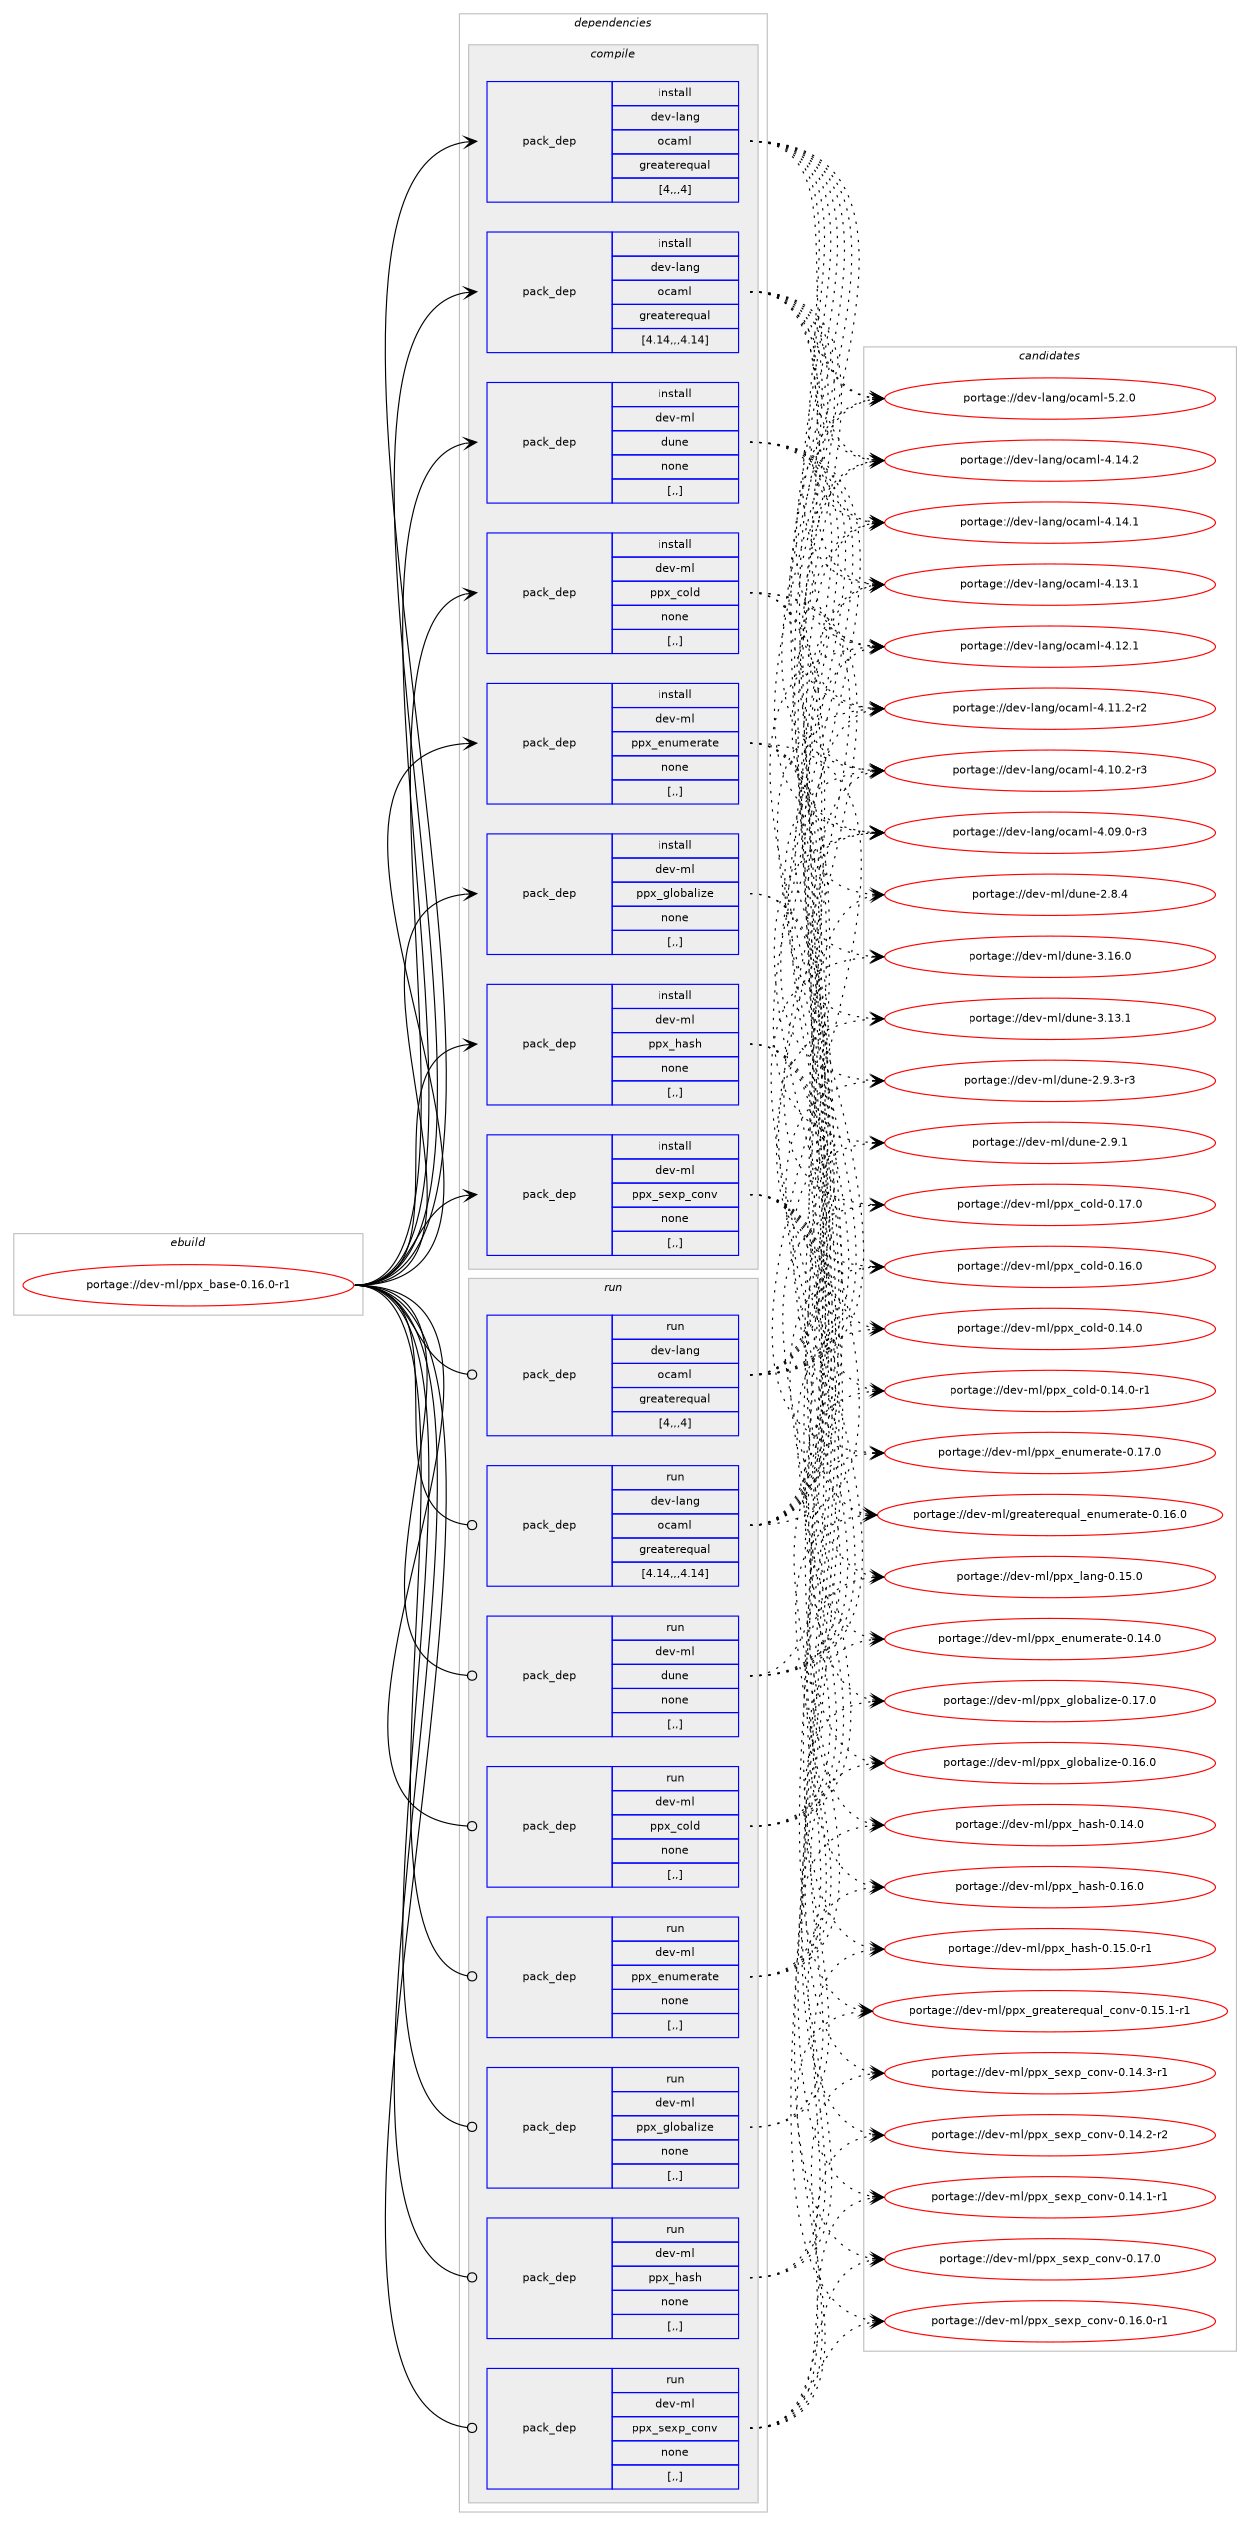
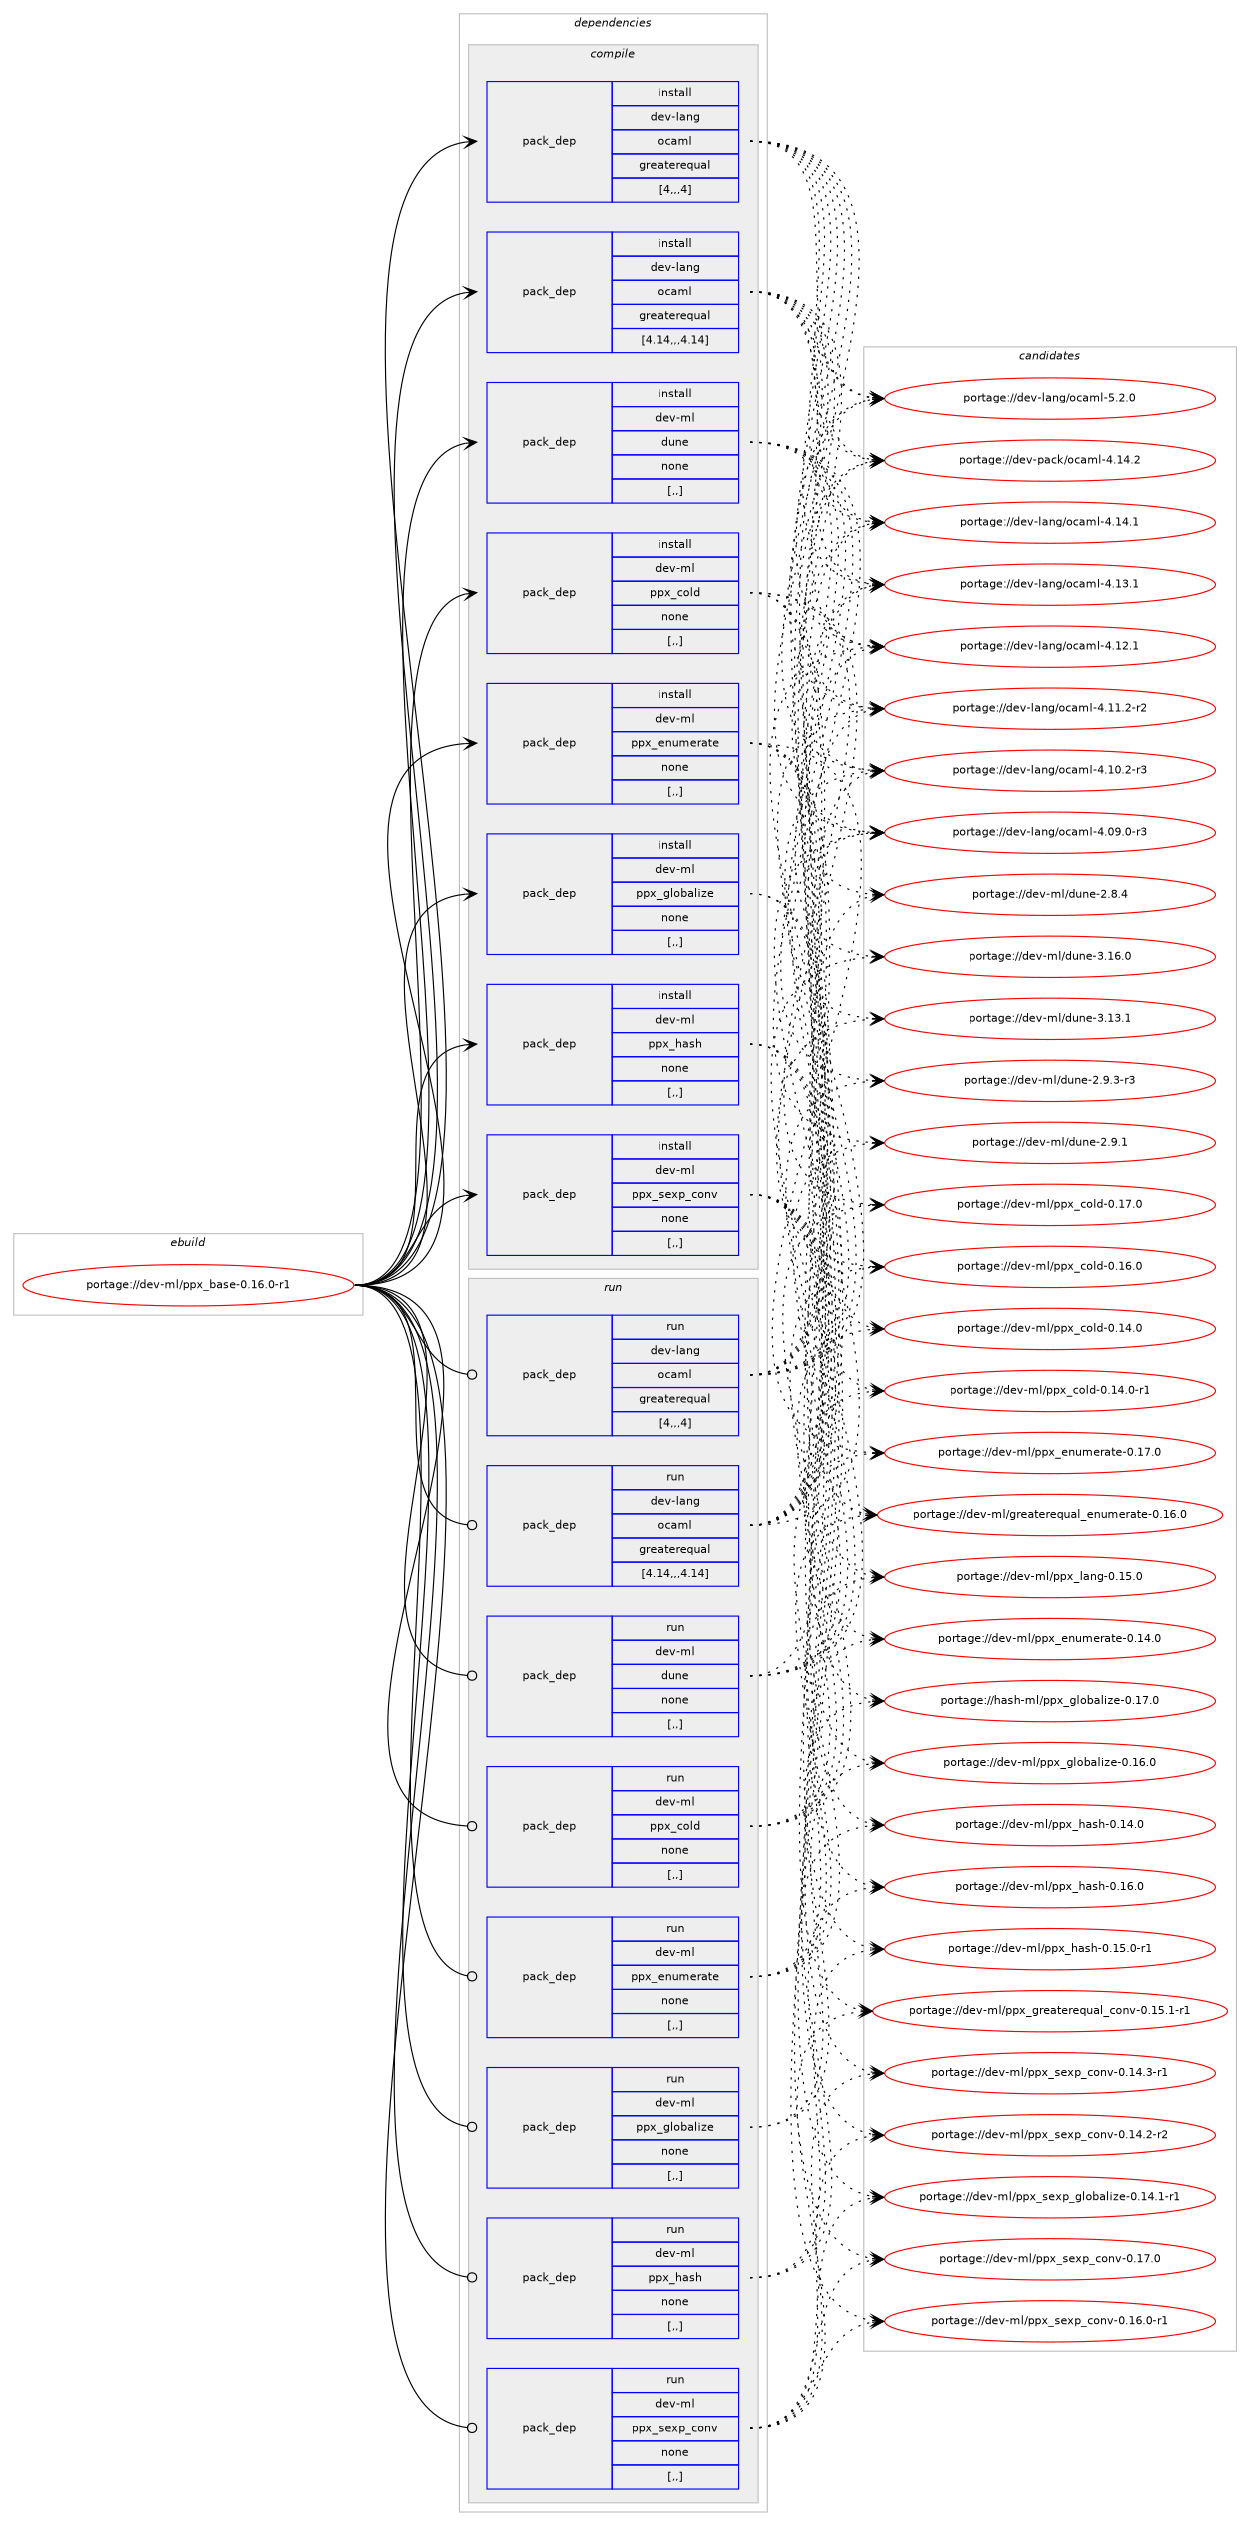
(1050, 461) -> (1050, 461)
(1050, 1701) -> (1050, 1701)
(1050, 2197) -> (1050, 2197)
